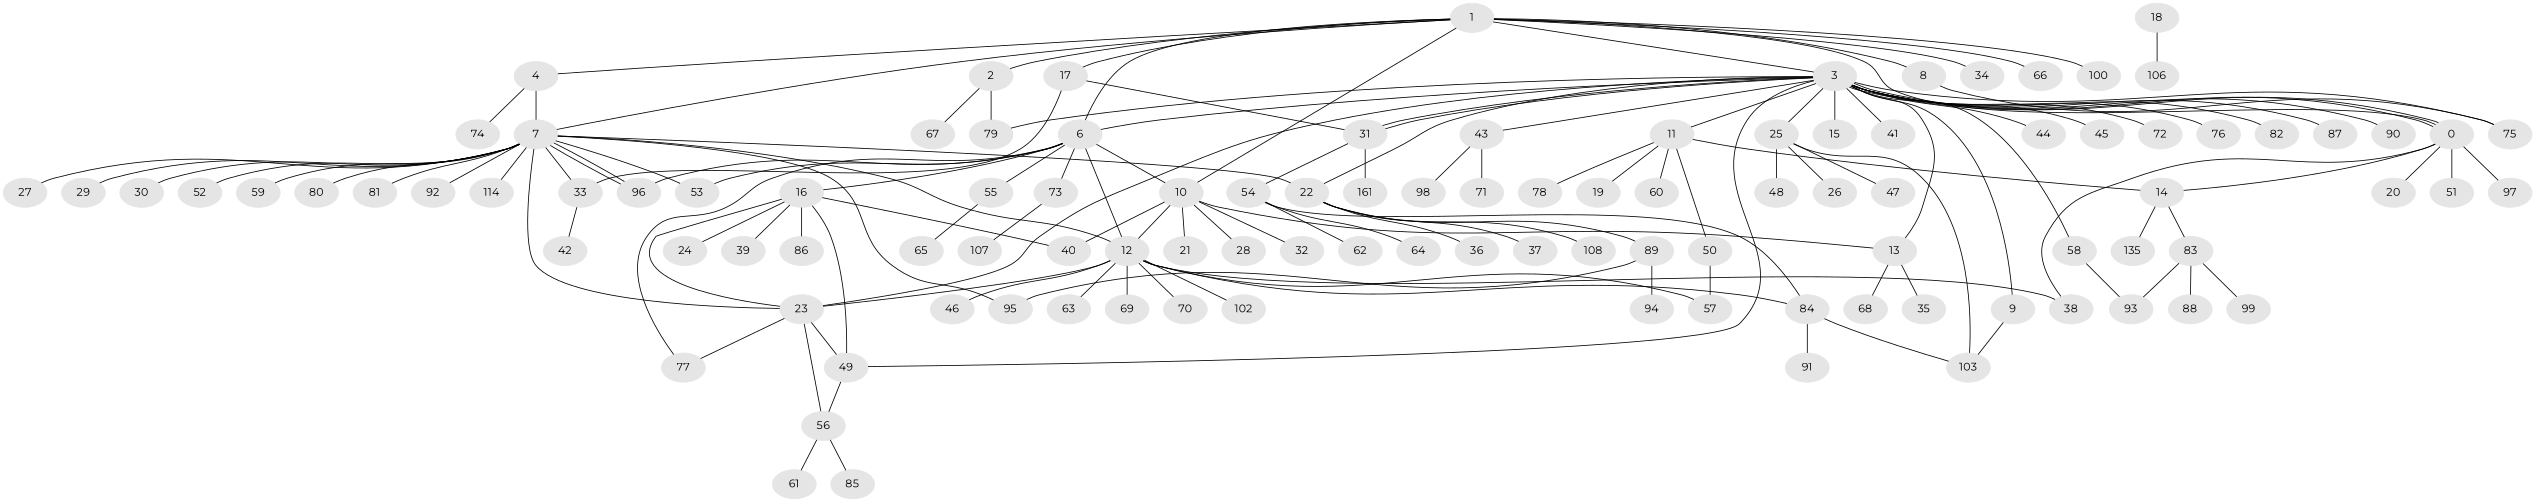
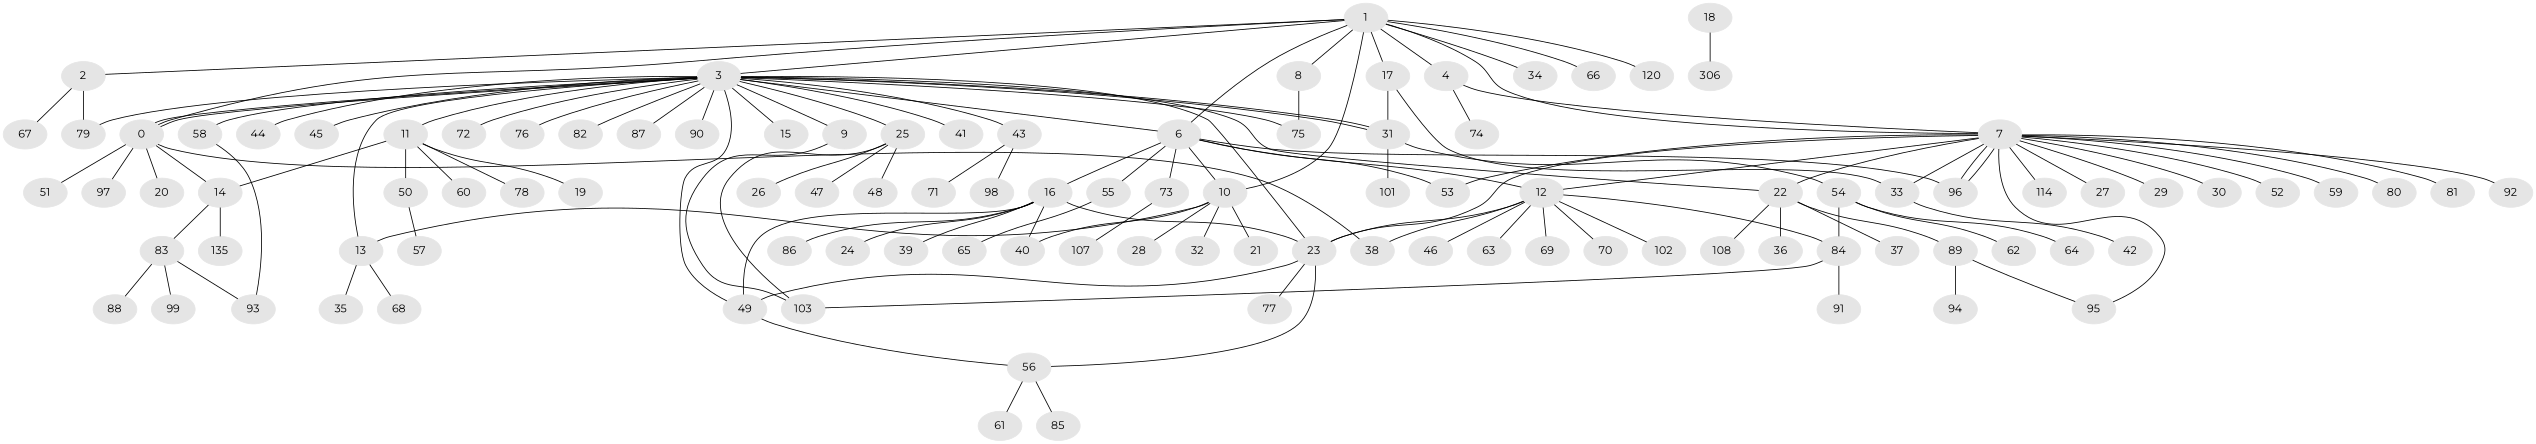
(2099, 76) -> (1652, 76)
(2157, 76) -> (1710, 76)
(770, 179) -> none
(1365, 193) -> (1388, 193)
(1154, 222) -> none
(1446, 278) -> none
